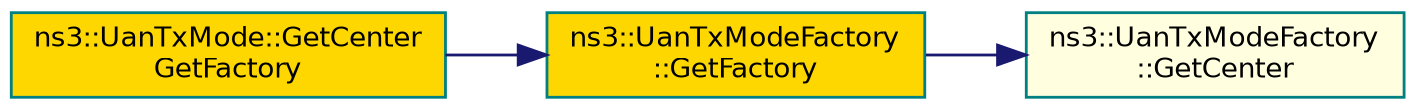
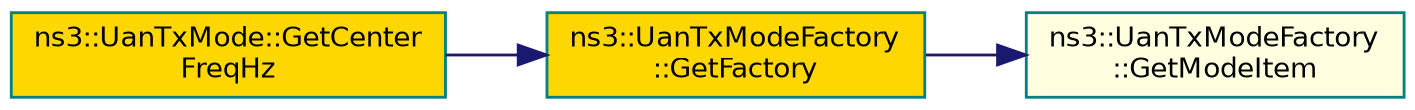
(228, 55) -> (228, 55)
(1215, 55) -> (1215, 55)
